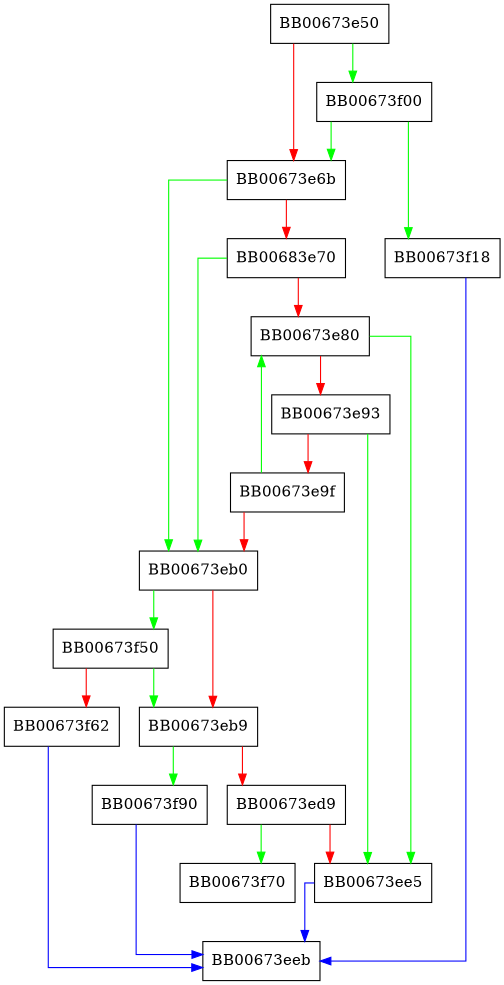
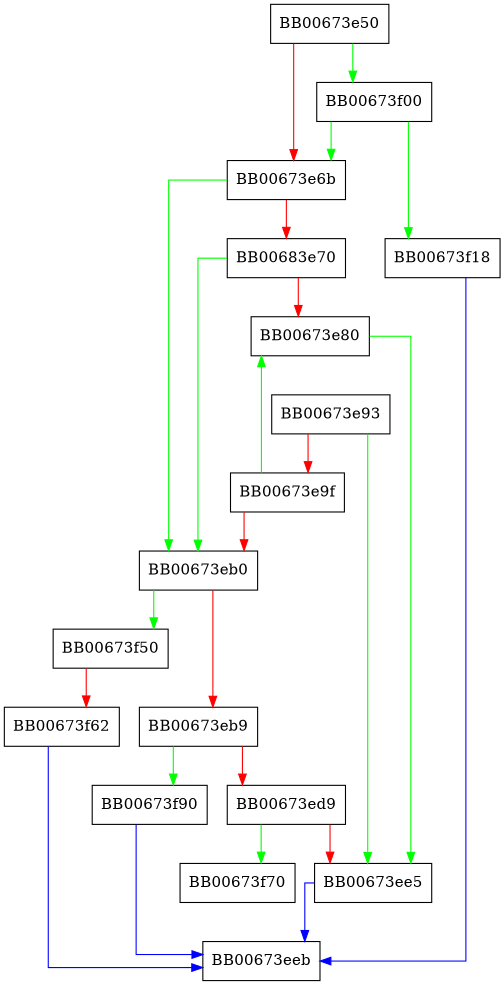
(321, 370) -> none
(154, 682) -> none
